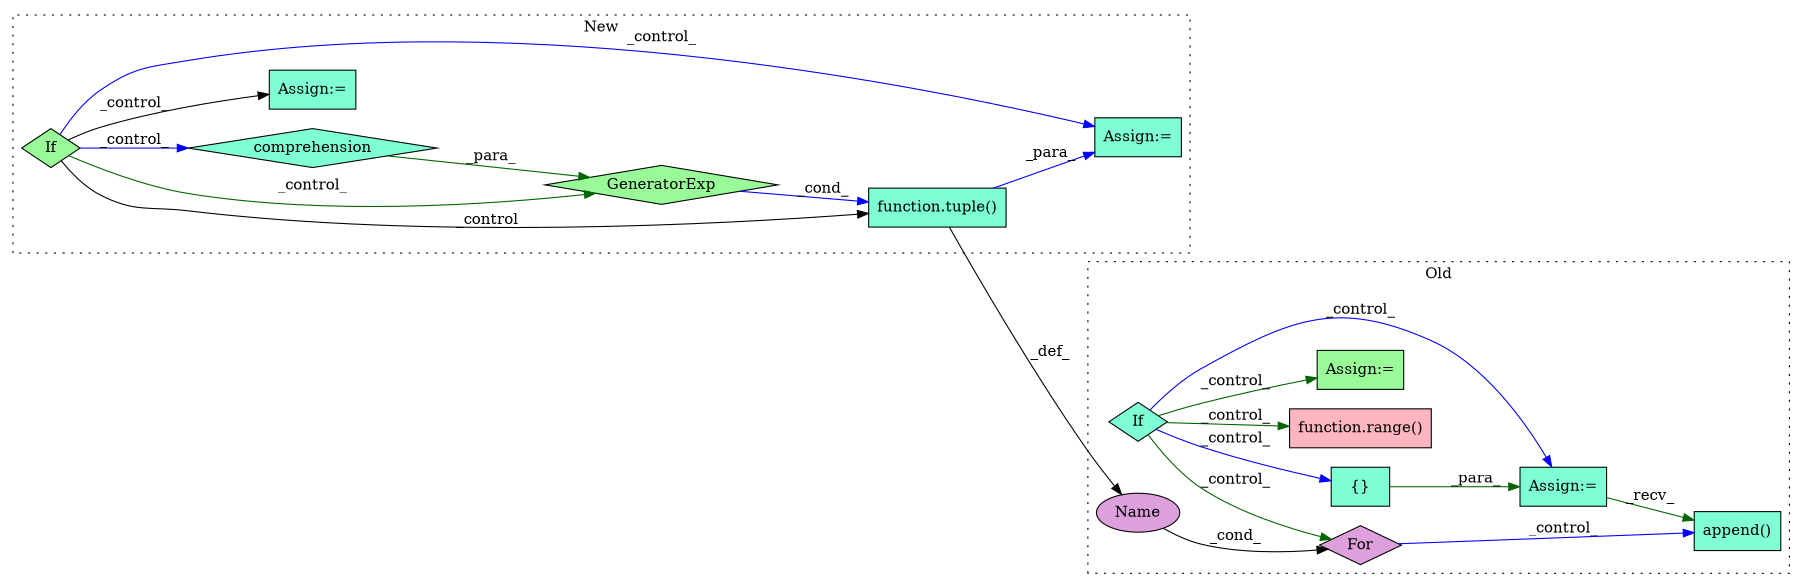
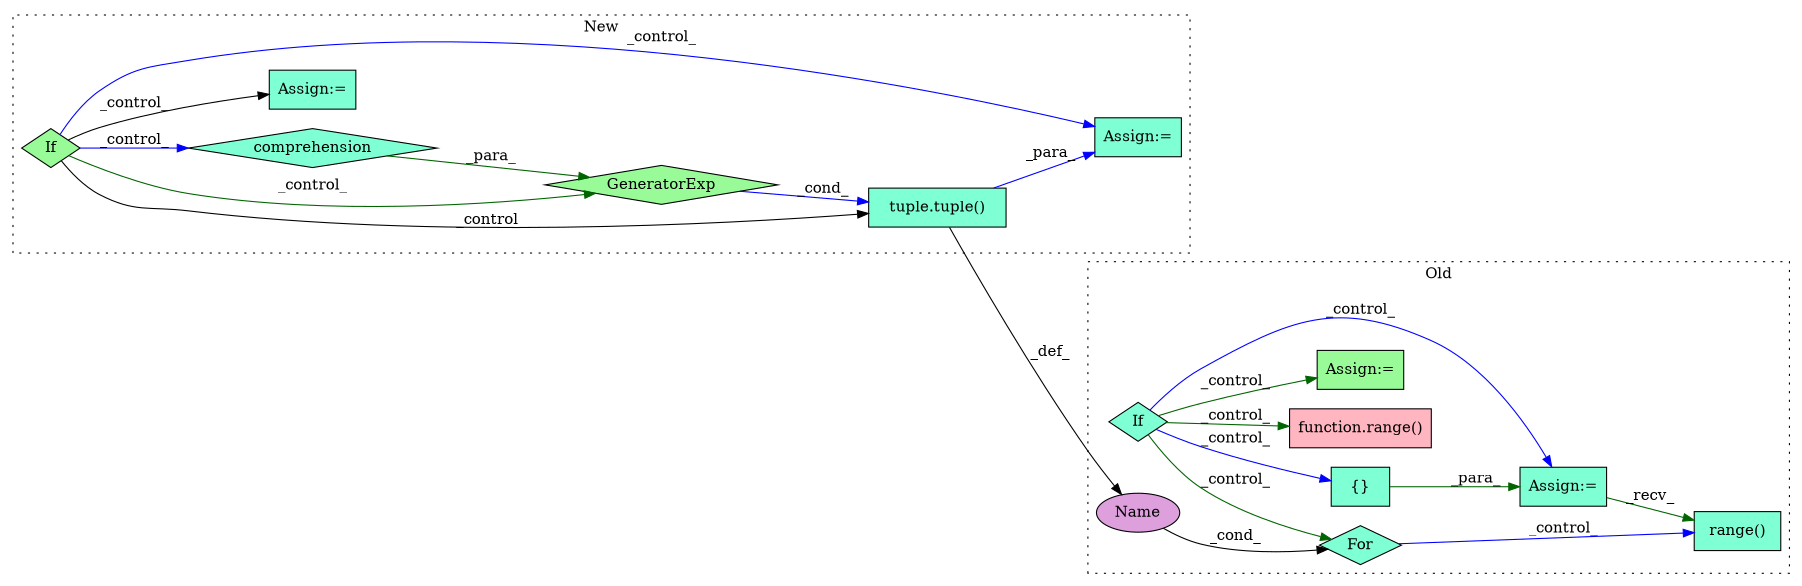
(937, 208) -> (937, 208)
(1737, 531) -> (1737, 531)
(1360, 545) -> (1360, 545)
